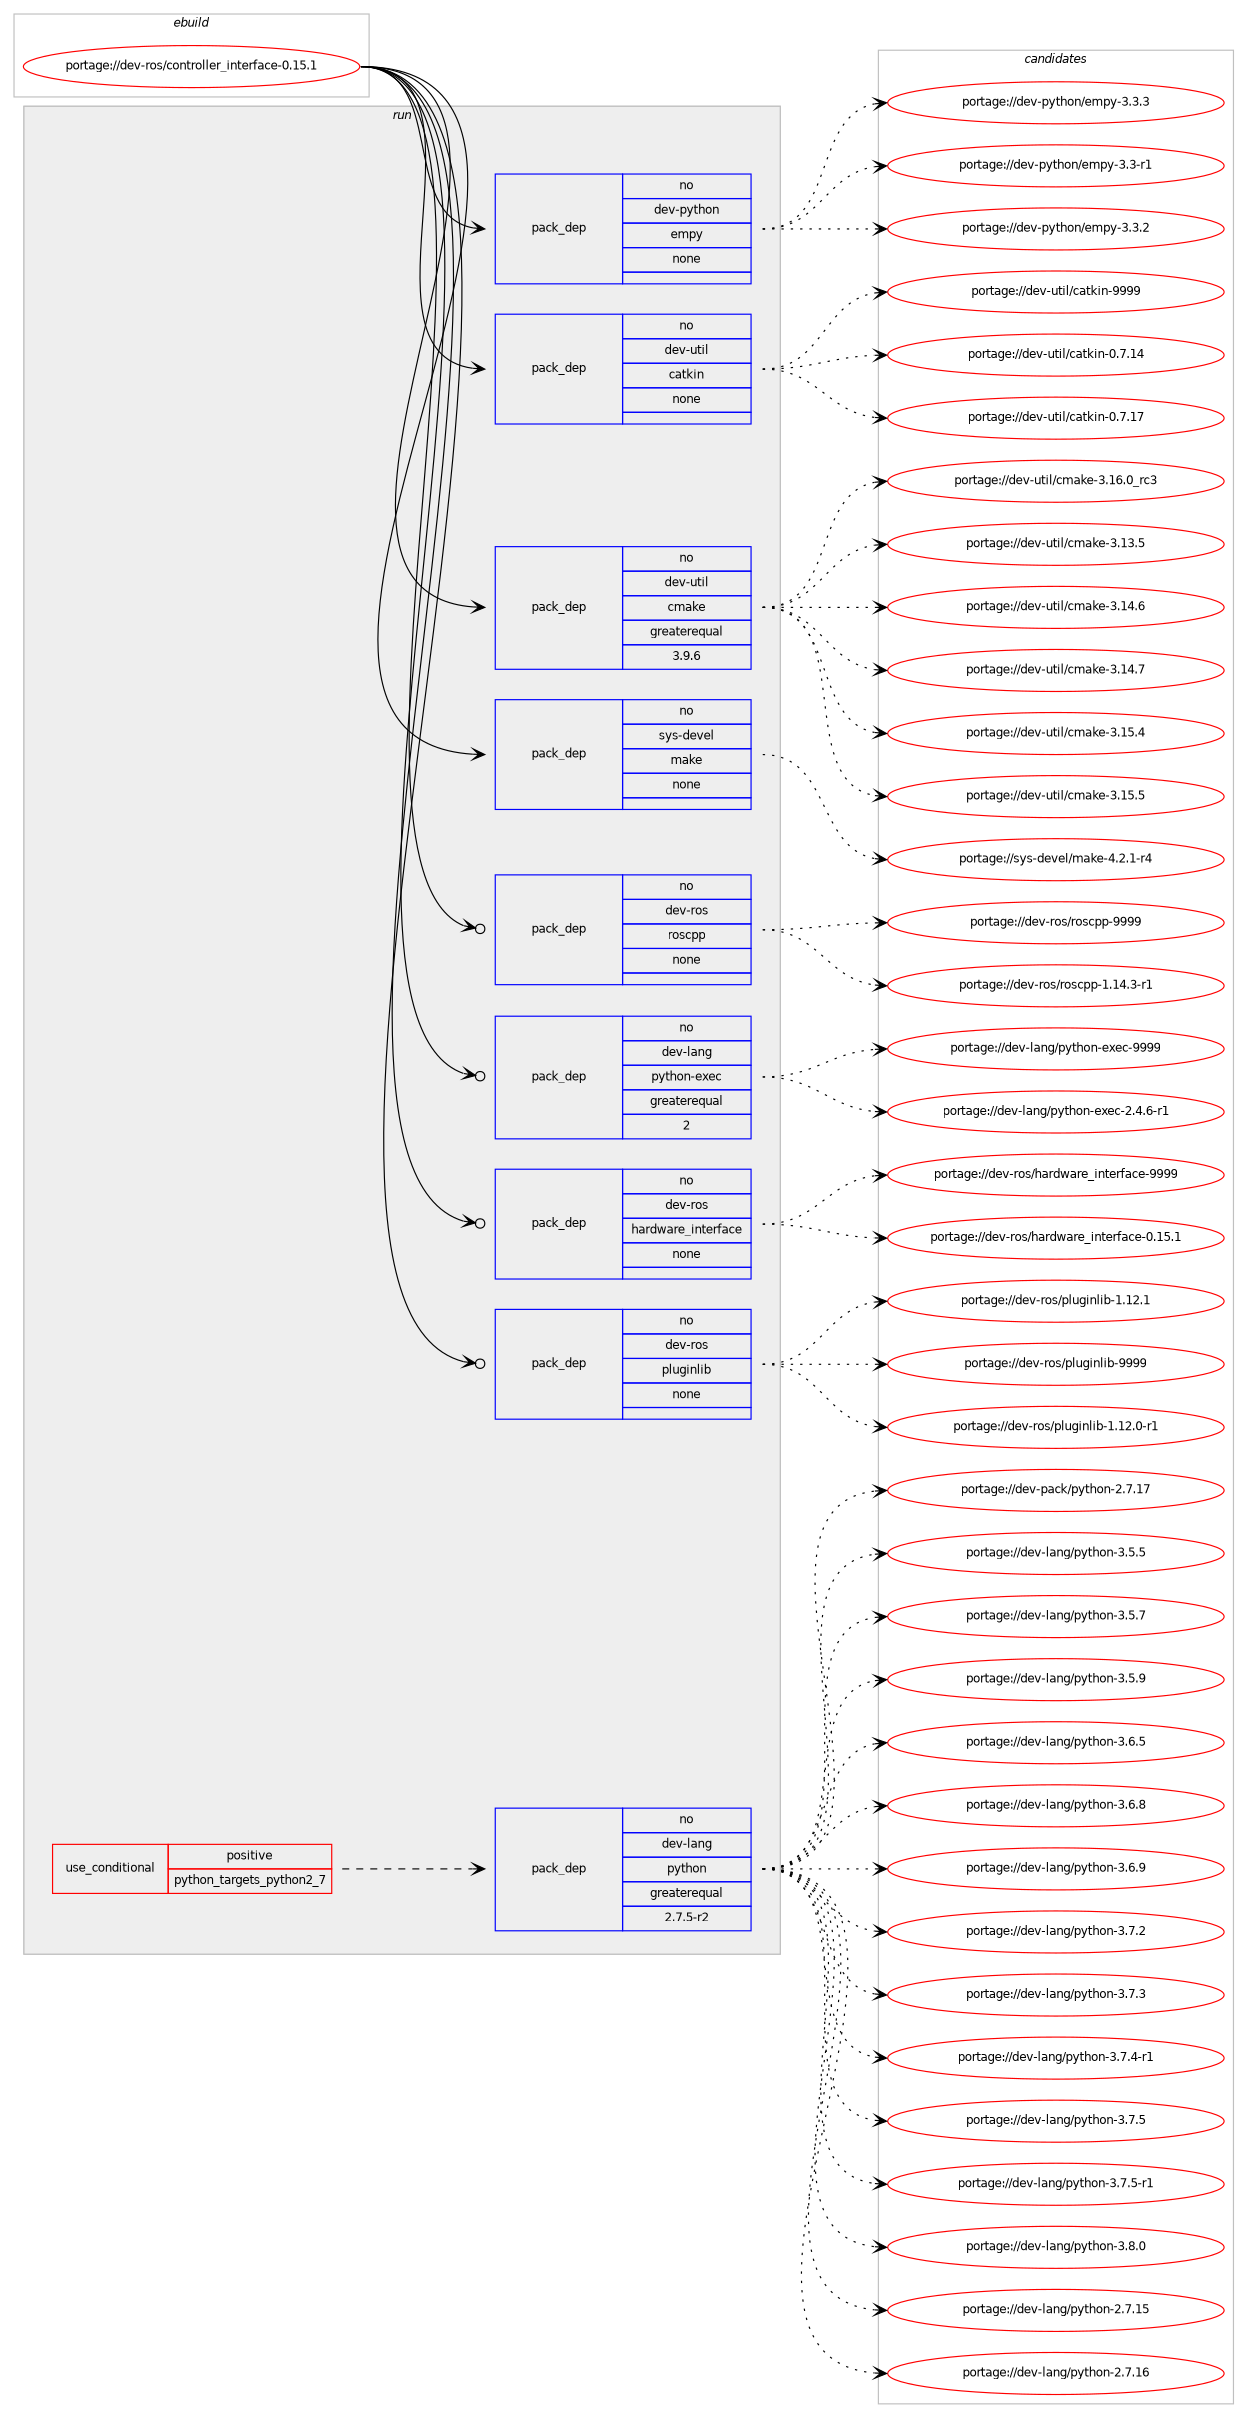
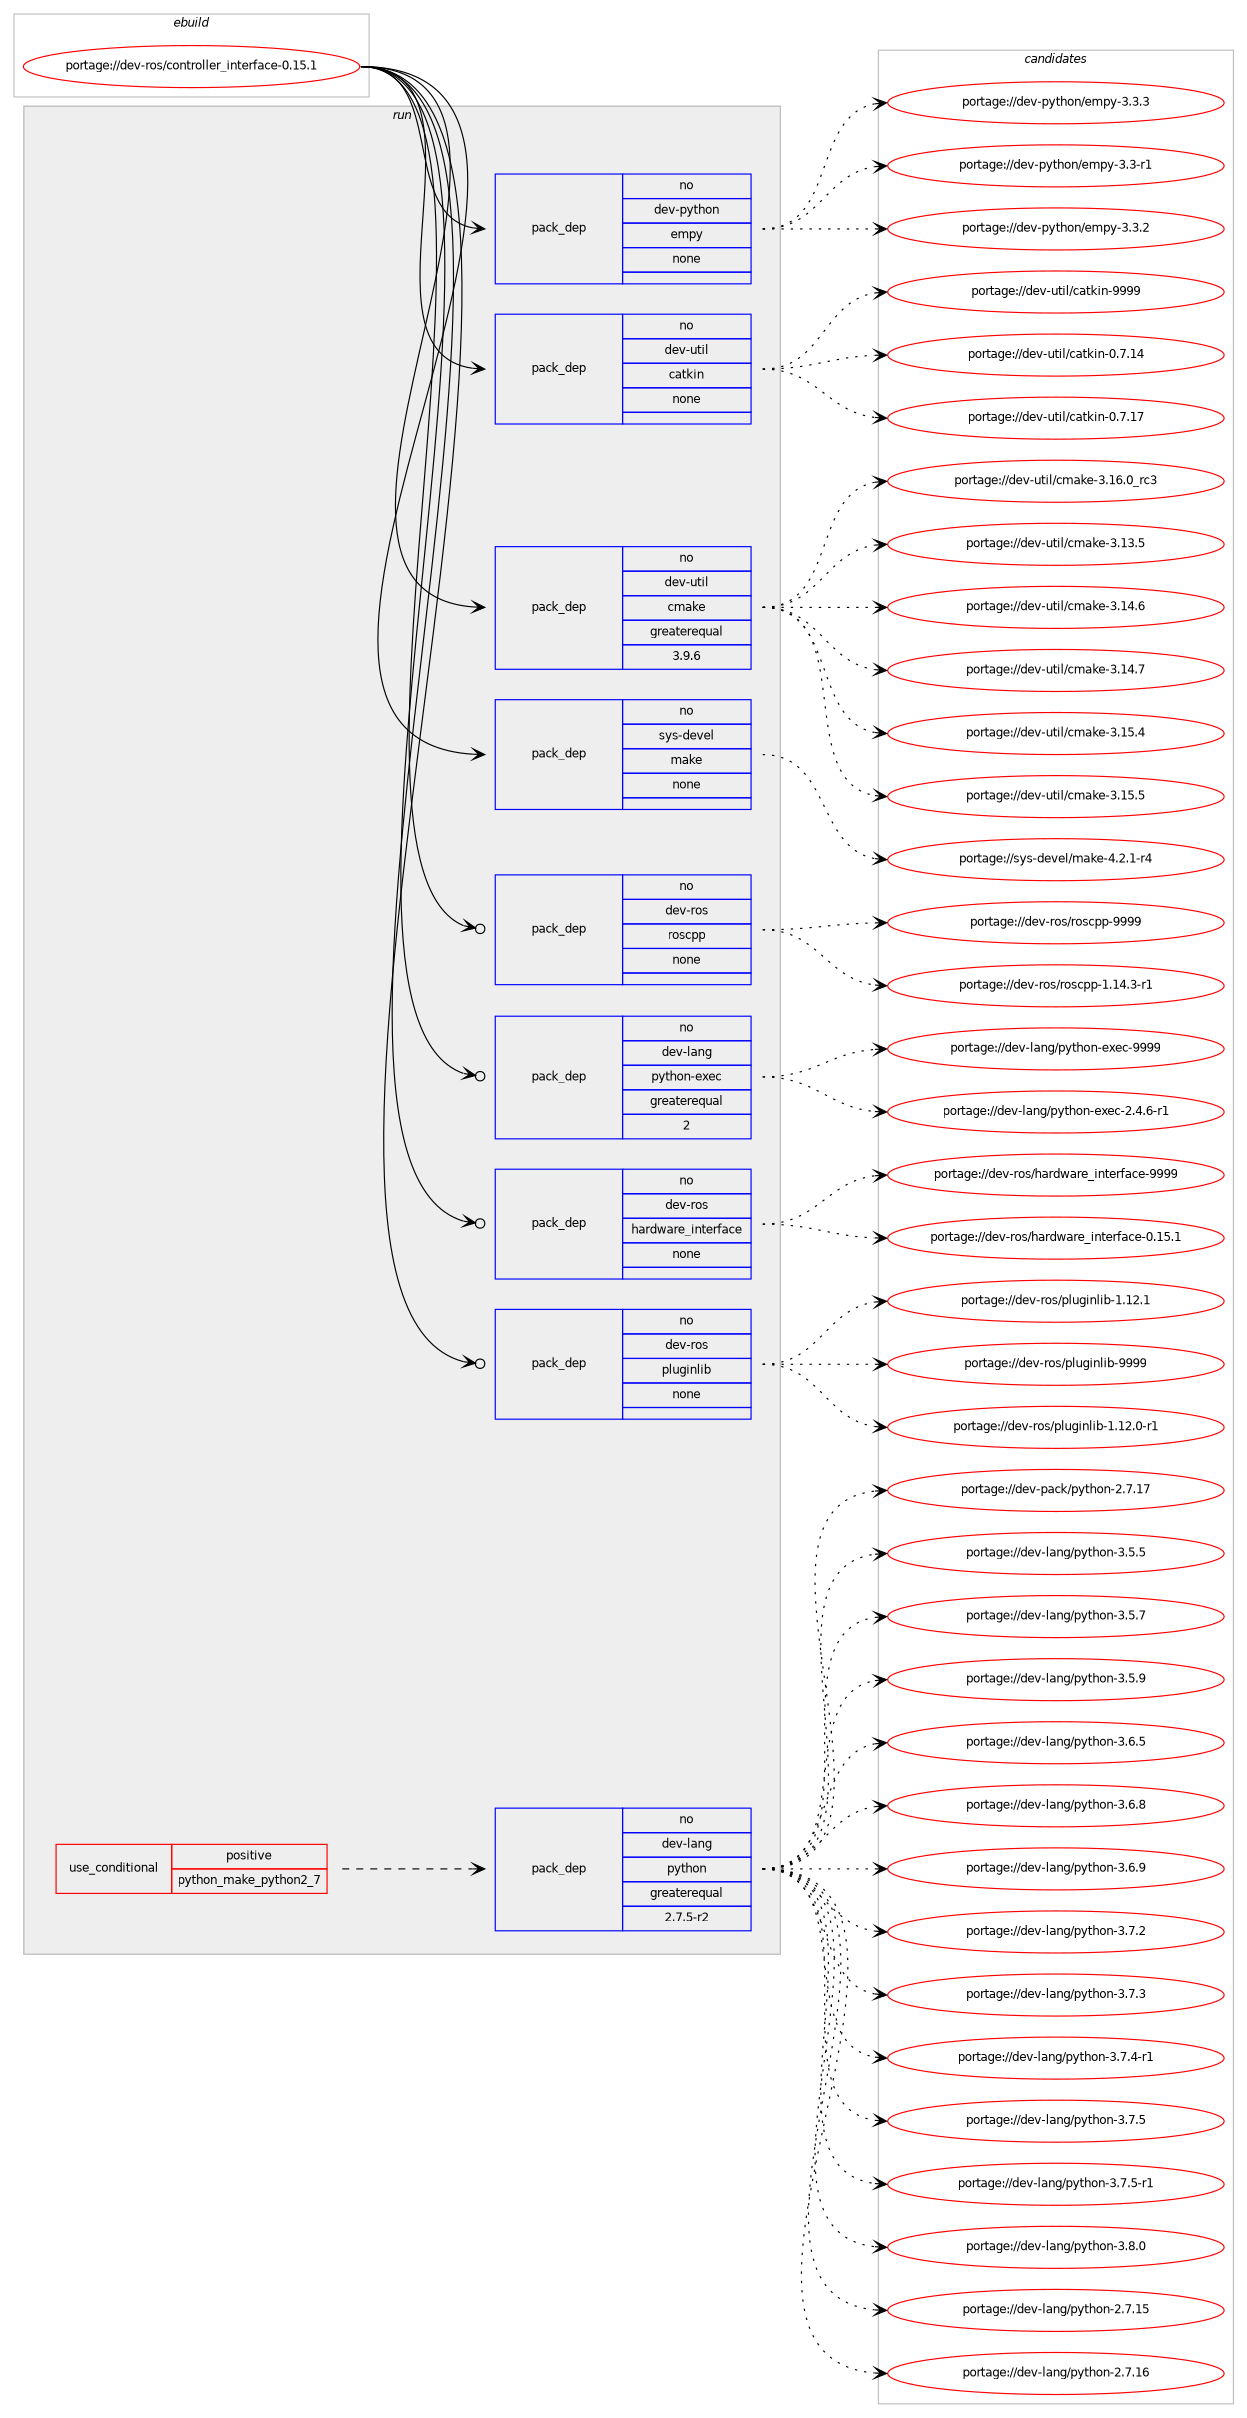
(250, 1881) -> (249, 1881)
